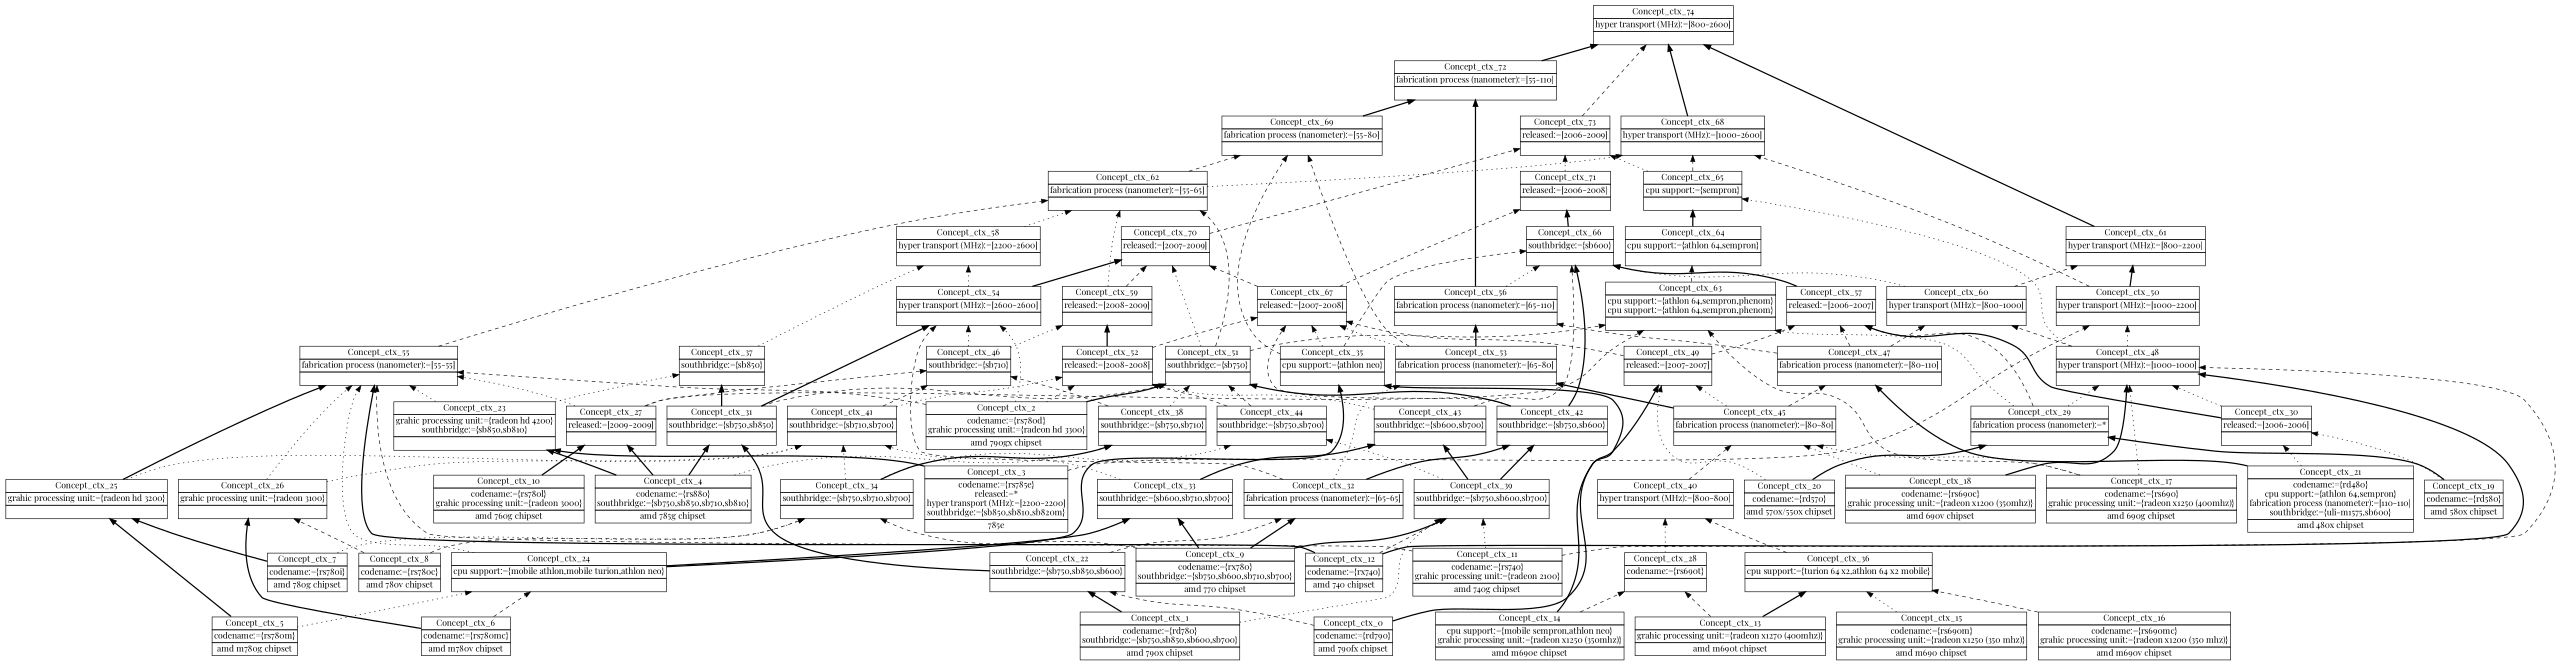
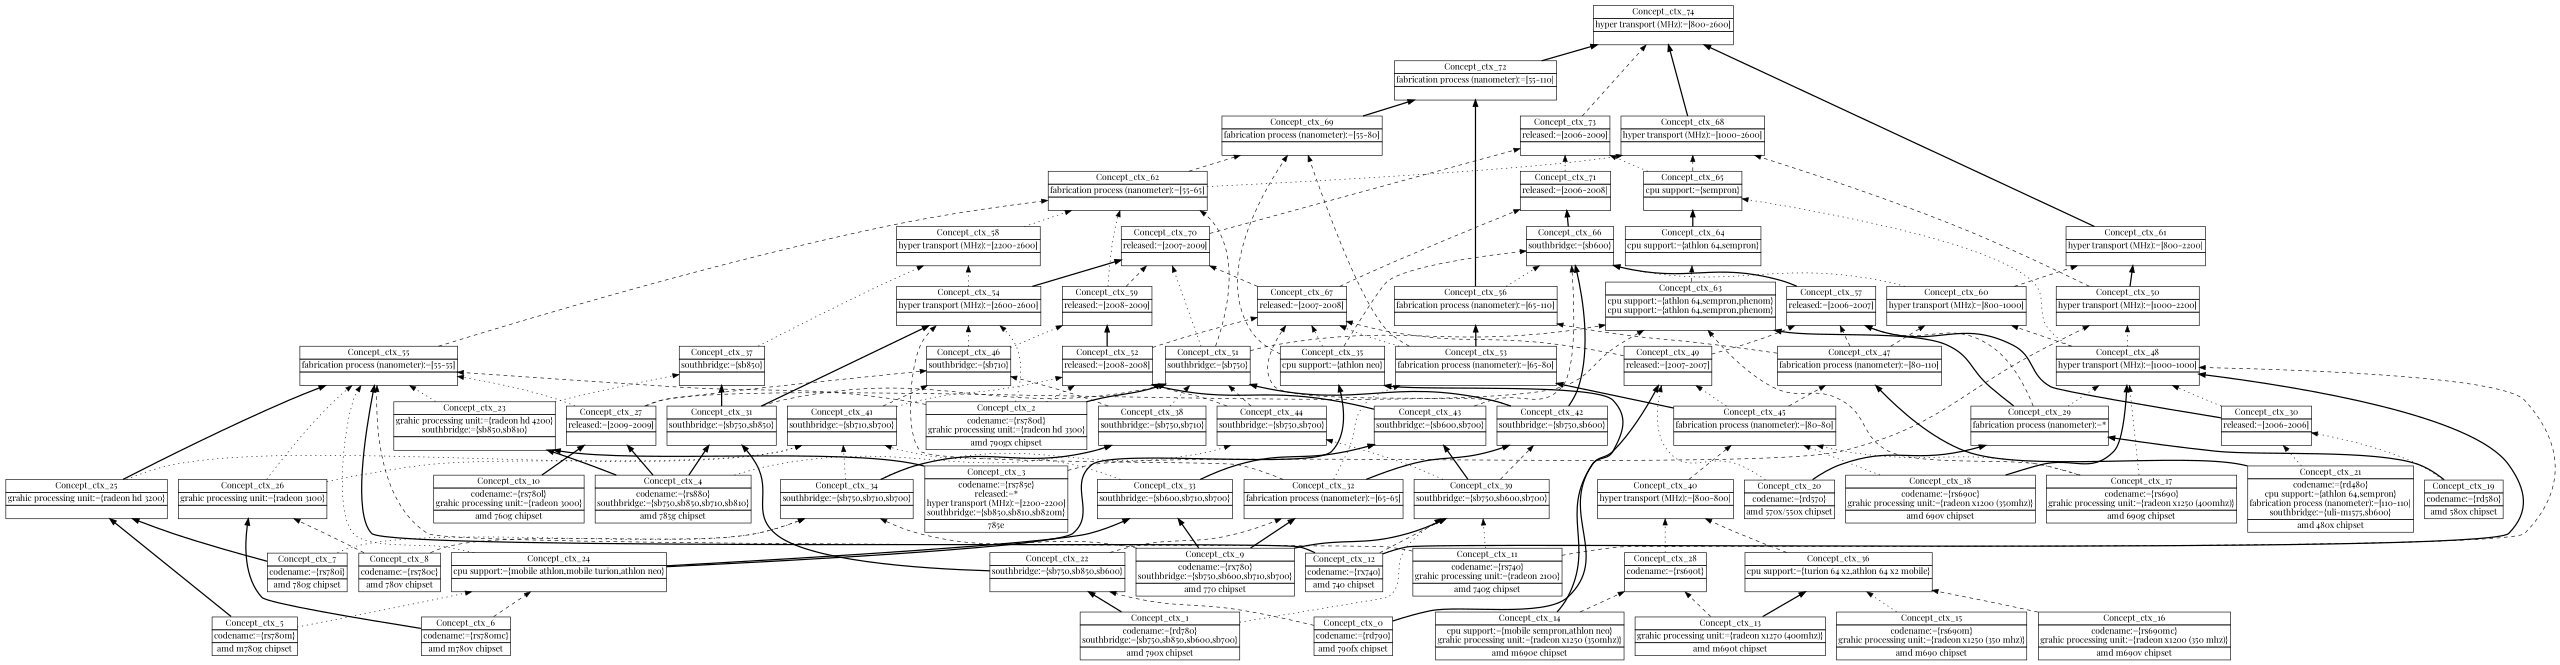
(1929, 340) -> (1929, 340)
(1267, 395) -> (1267, 395)
(1515, 465) -> (1515, 465)
